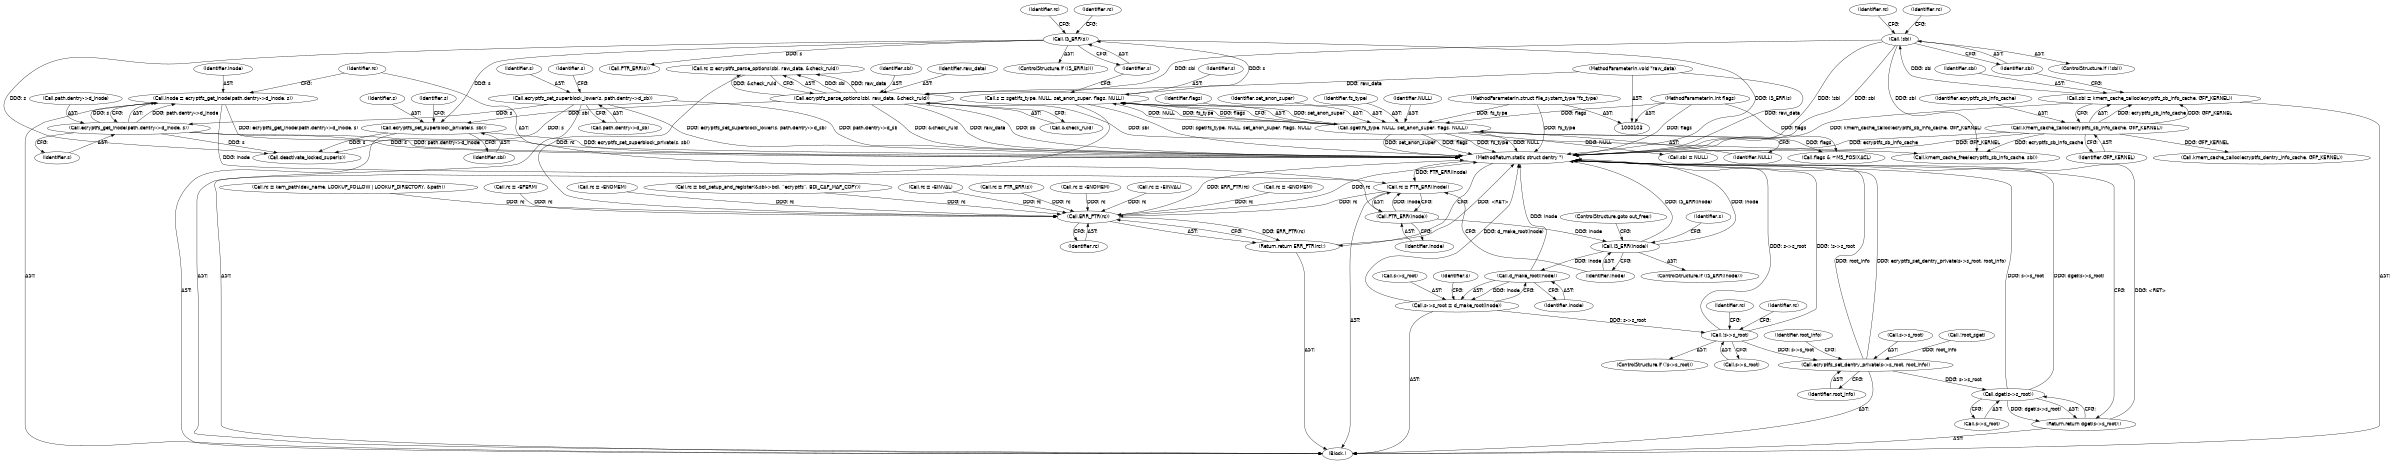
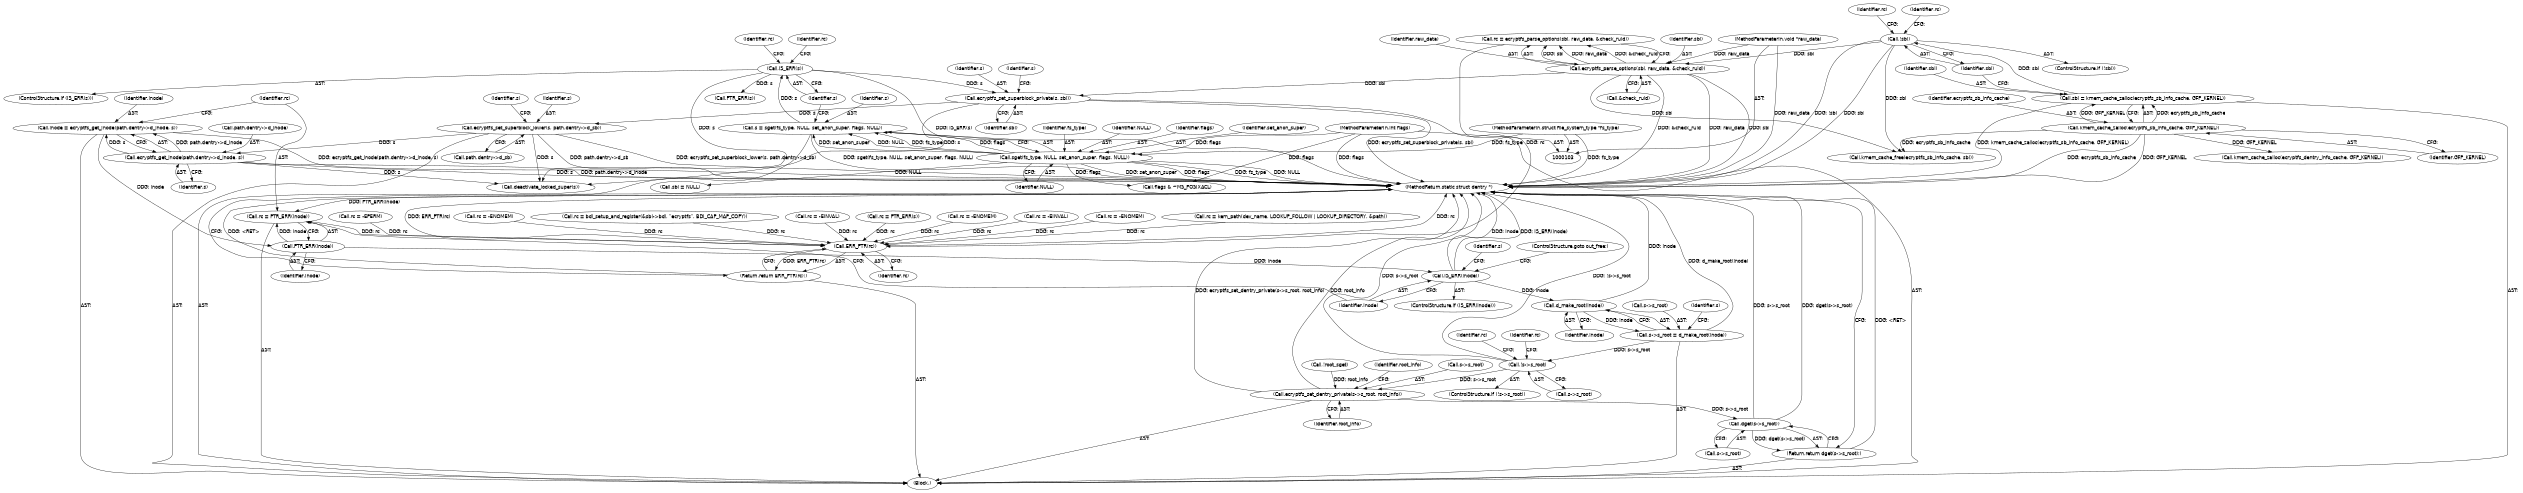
none -> (778, 112)
